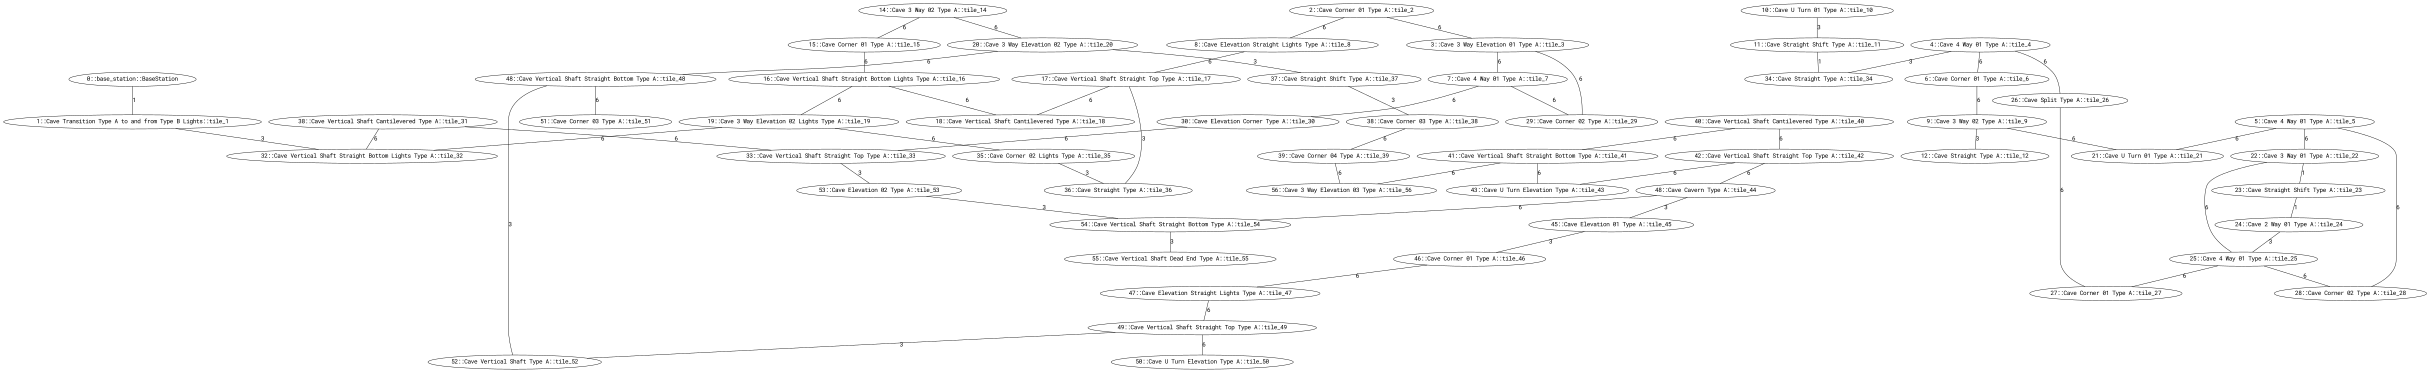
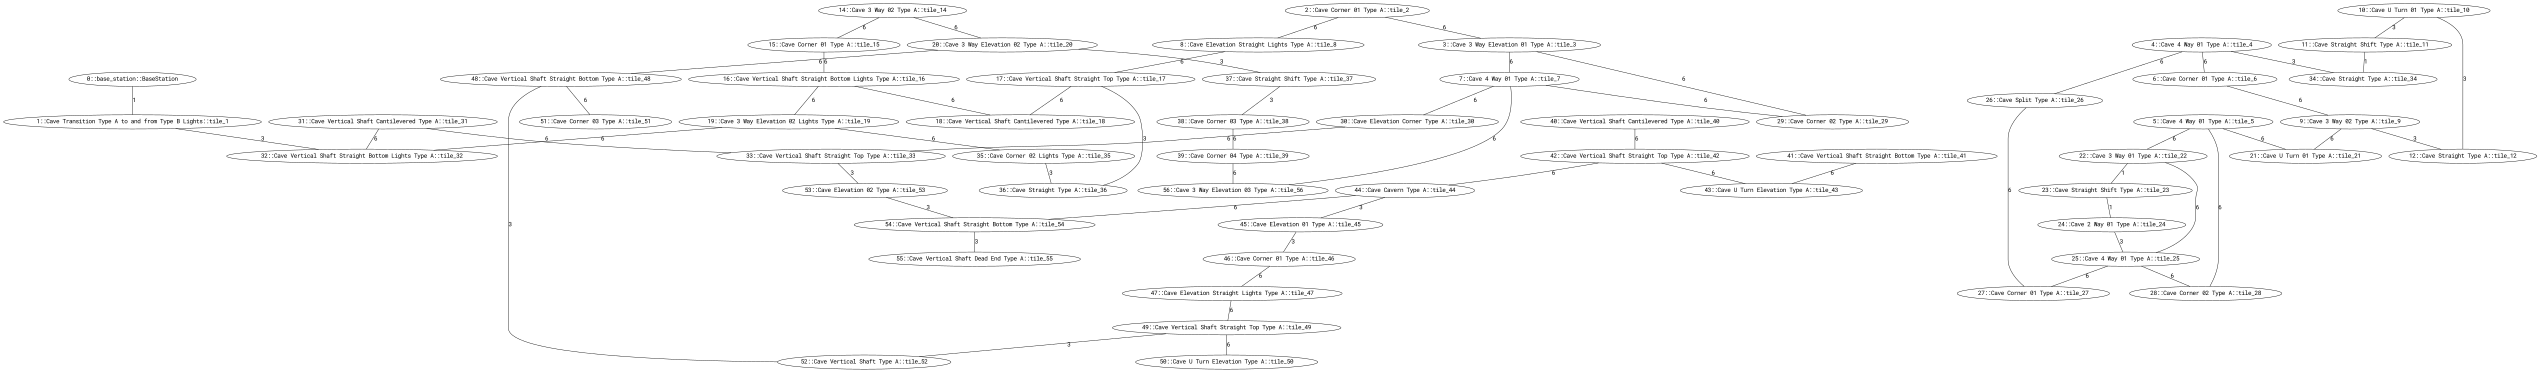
none -> (2463, 77)
(383, 122) -> (383, 122)
(1659, 139) -> none
(1439, 173) -> (1421, 163)
(1706, 191) -> (1405, 191)
